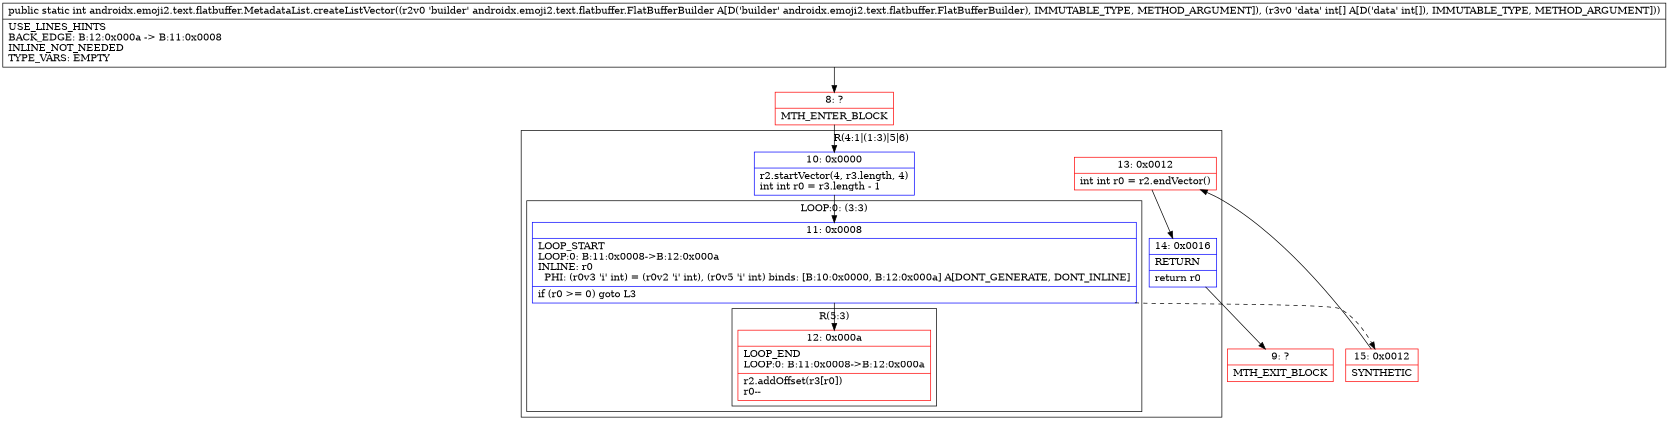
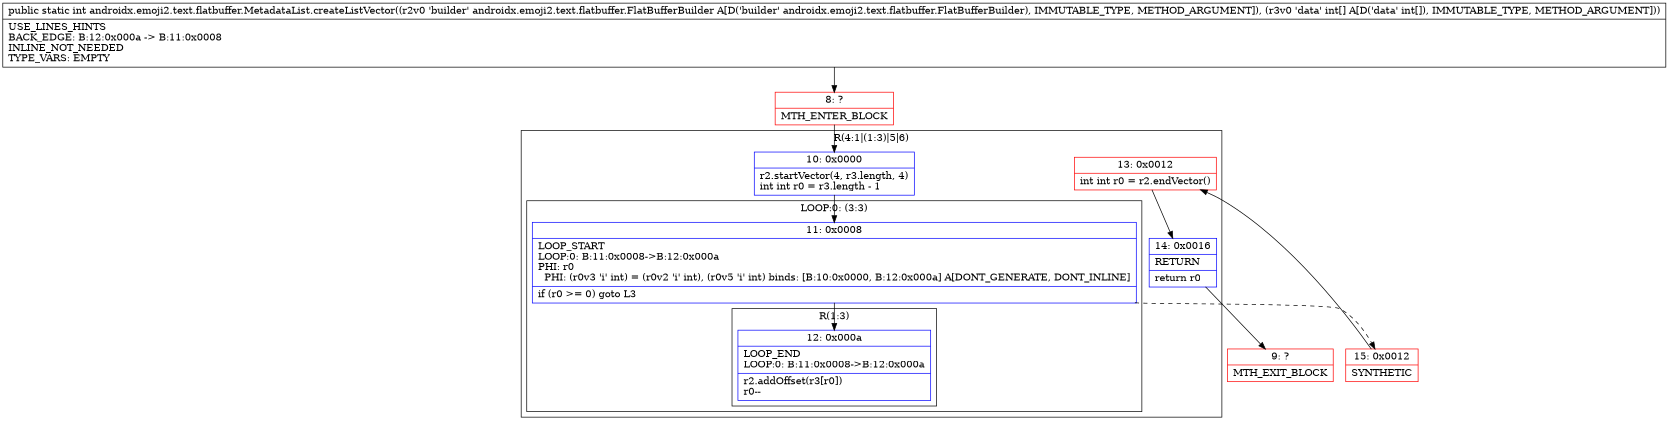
(567, 267) -> (558, 267)
(834, 317) -> (834, 317)
(834, 365) -> (834, 365)
